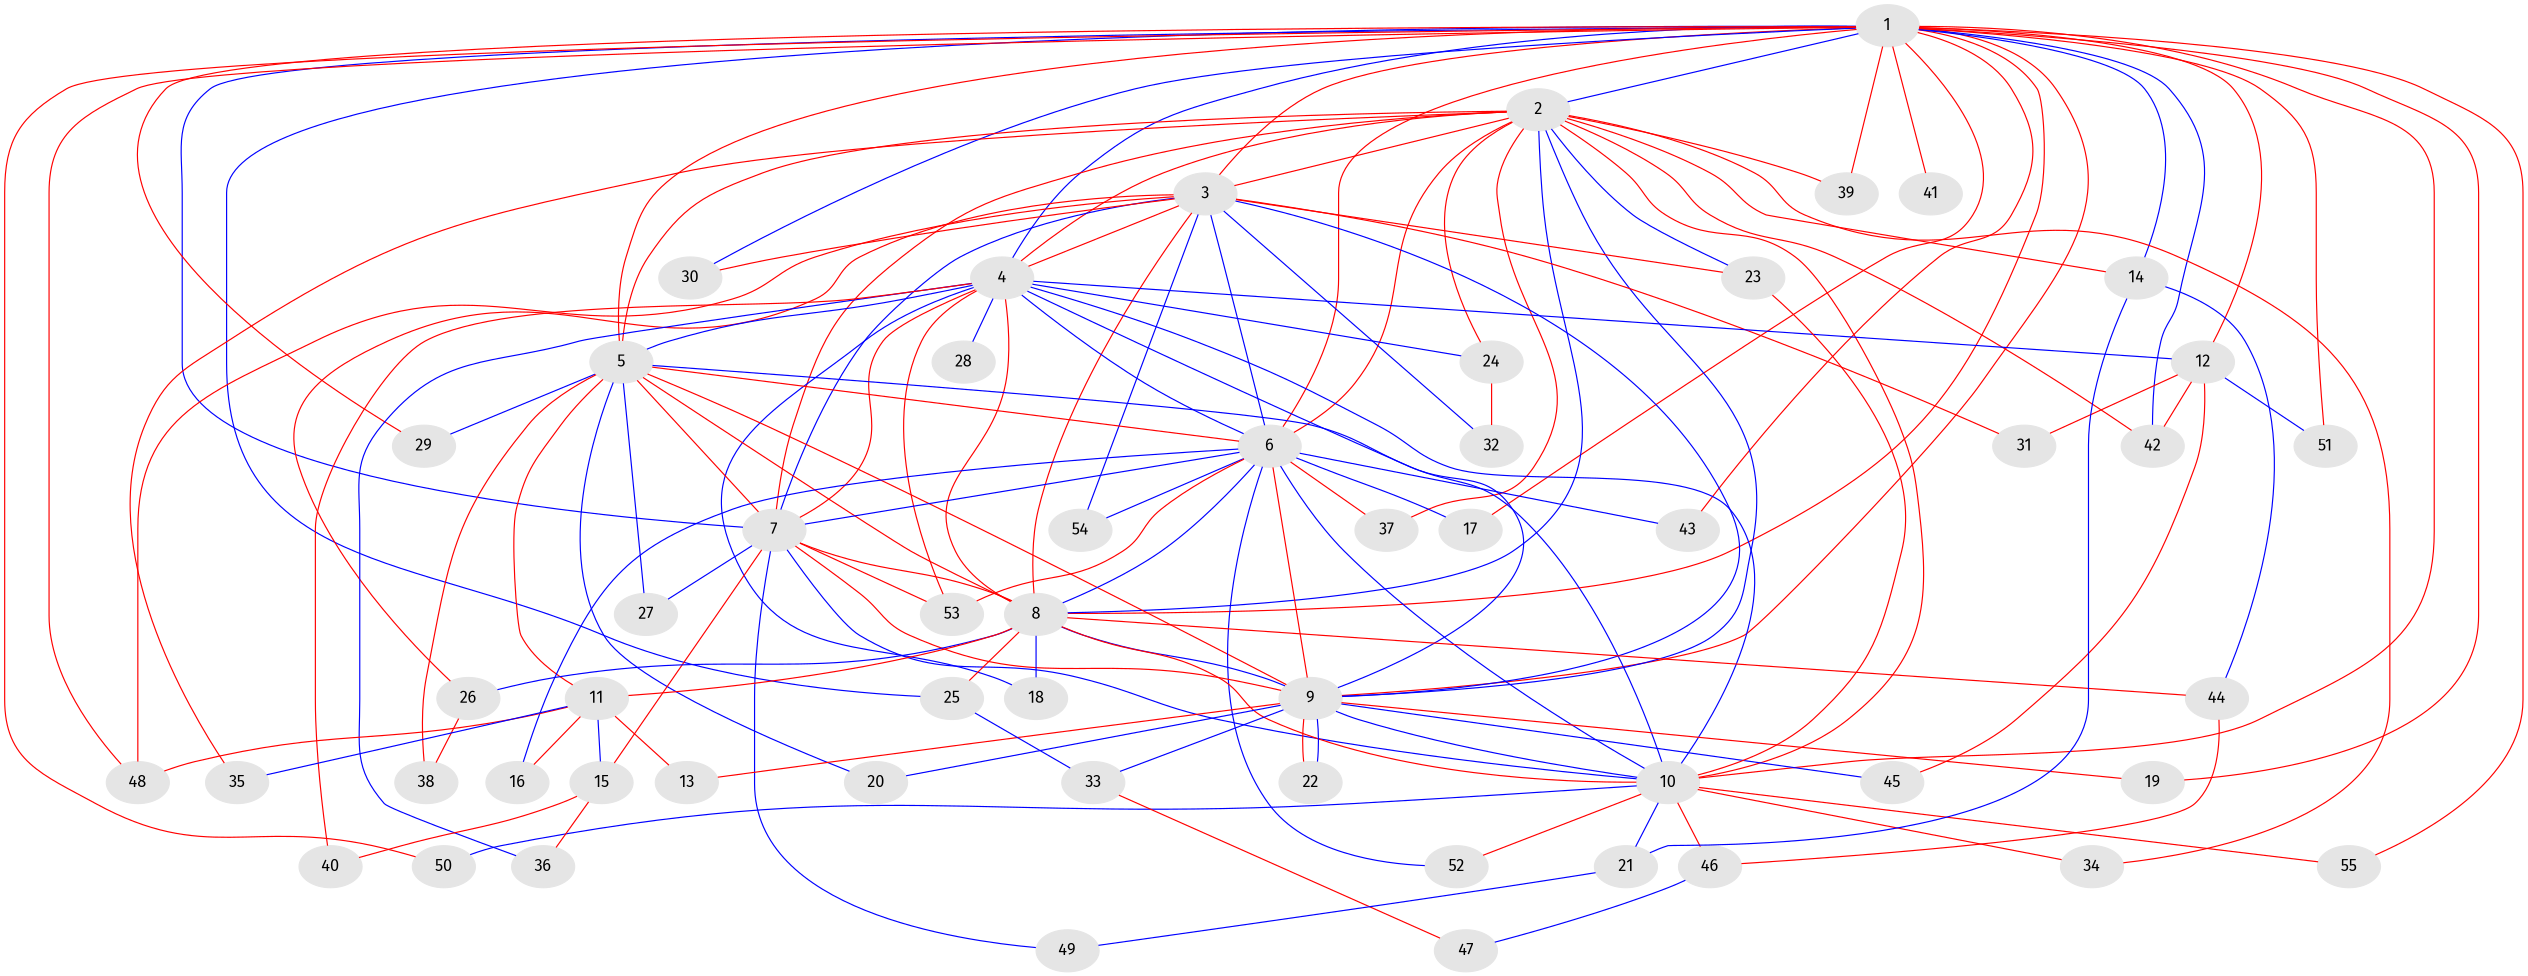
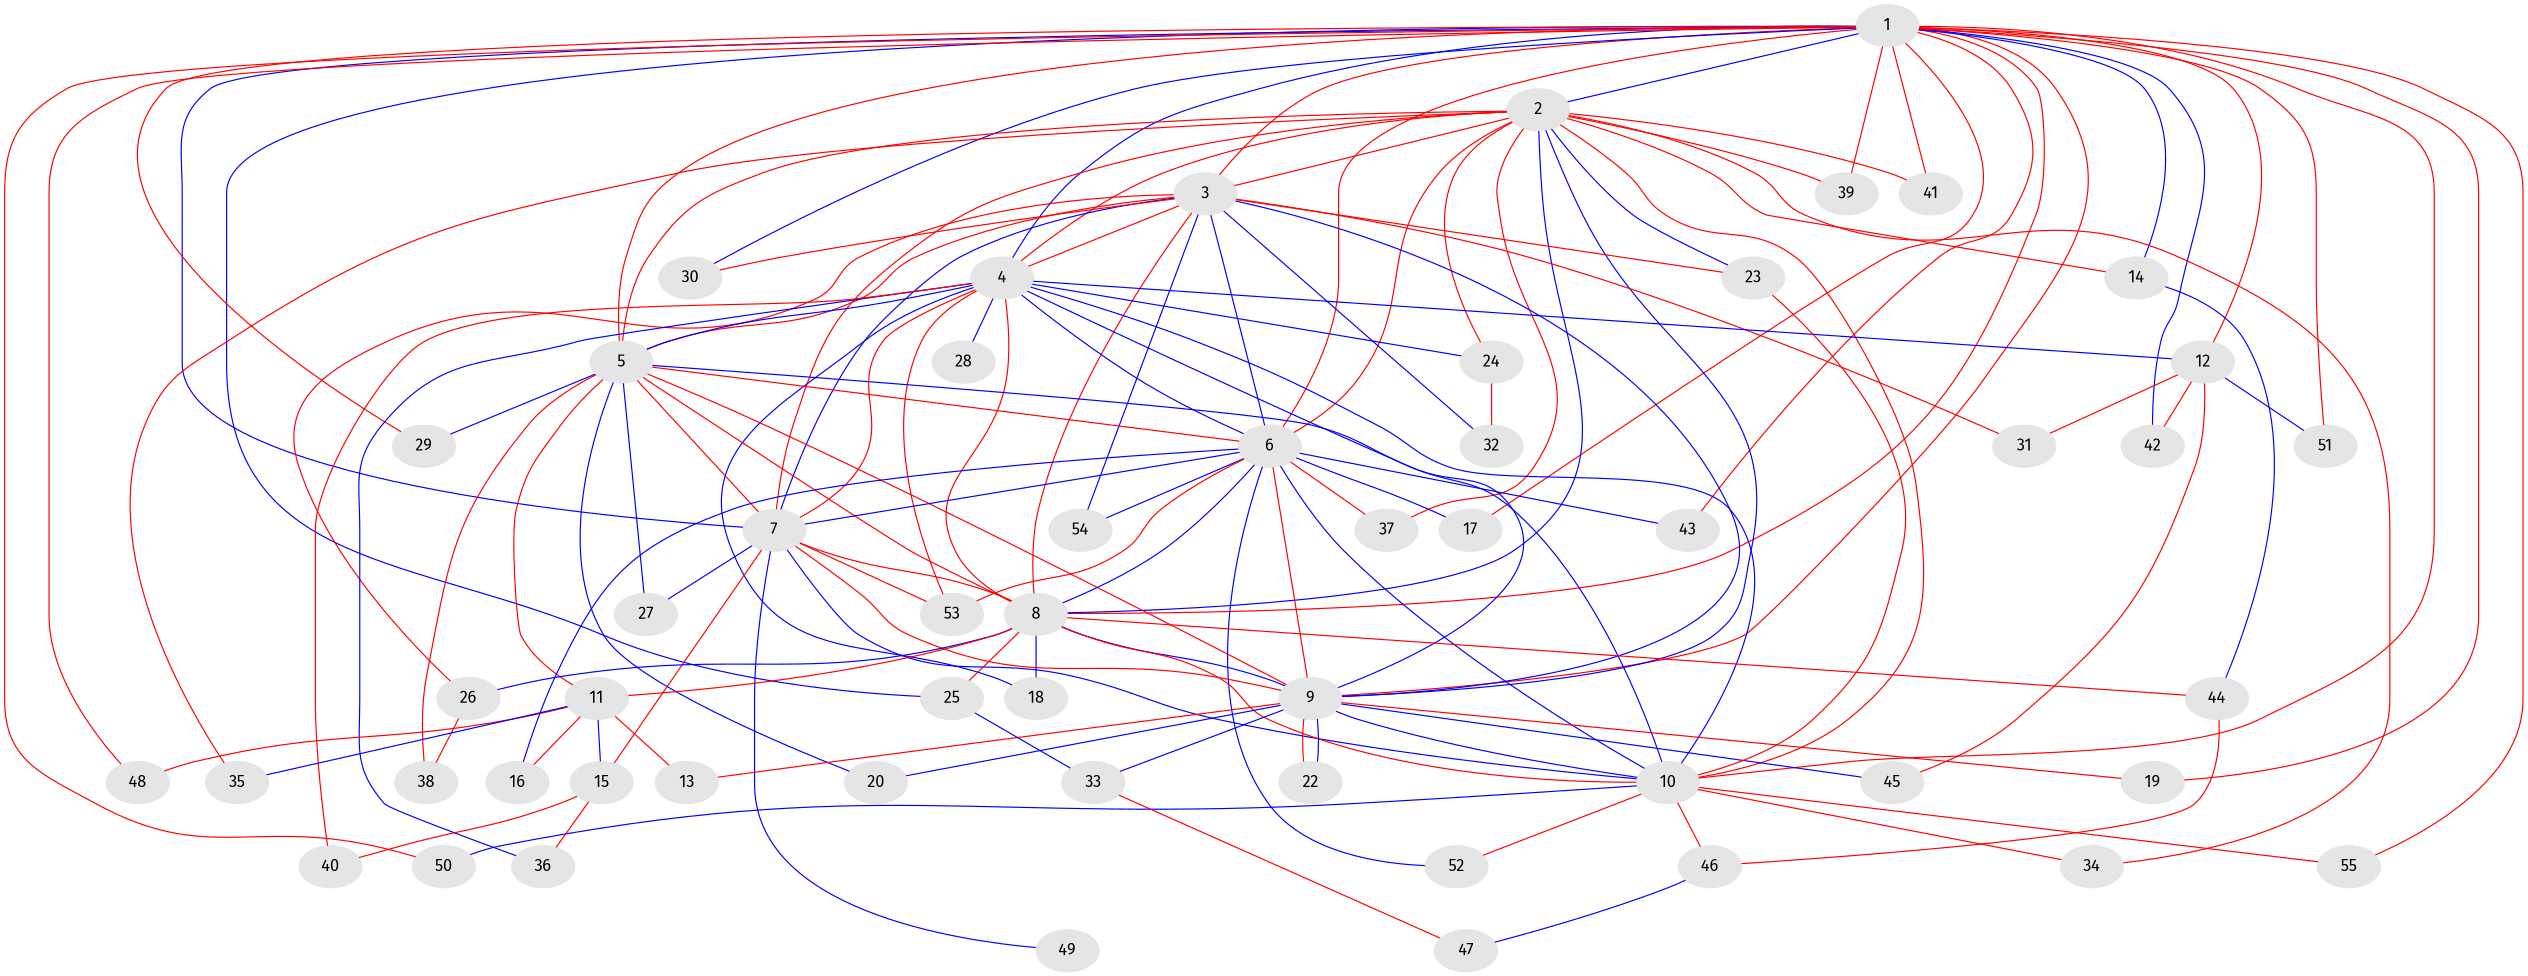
(1851, 265) -> (1740, 137)
(461, 306) -> (917, 256)
(1626, 867) -> none
